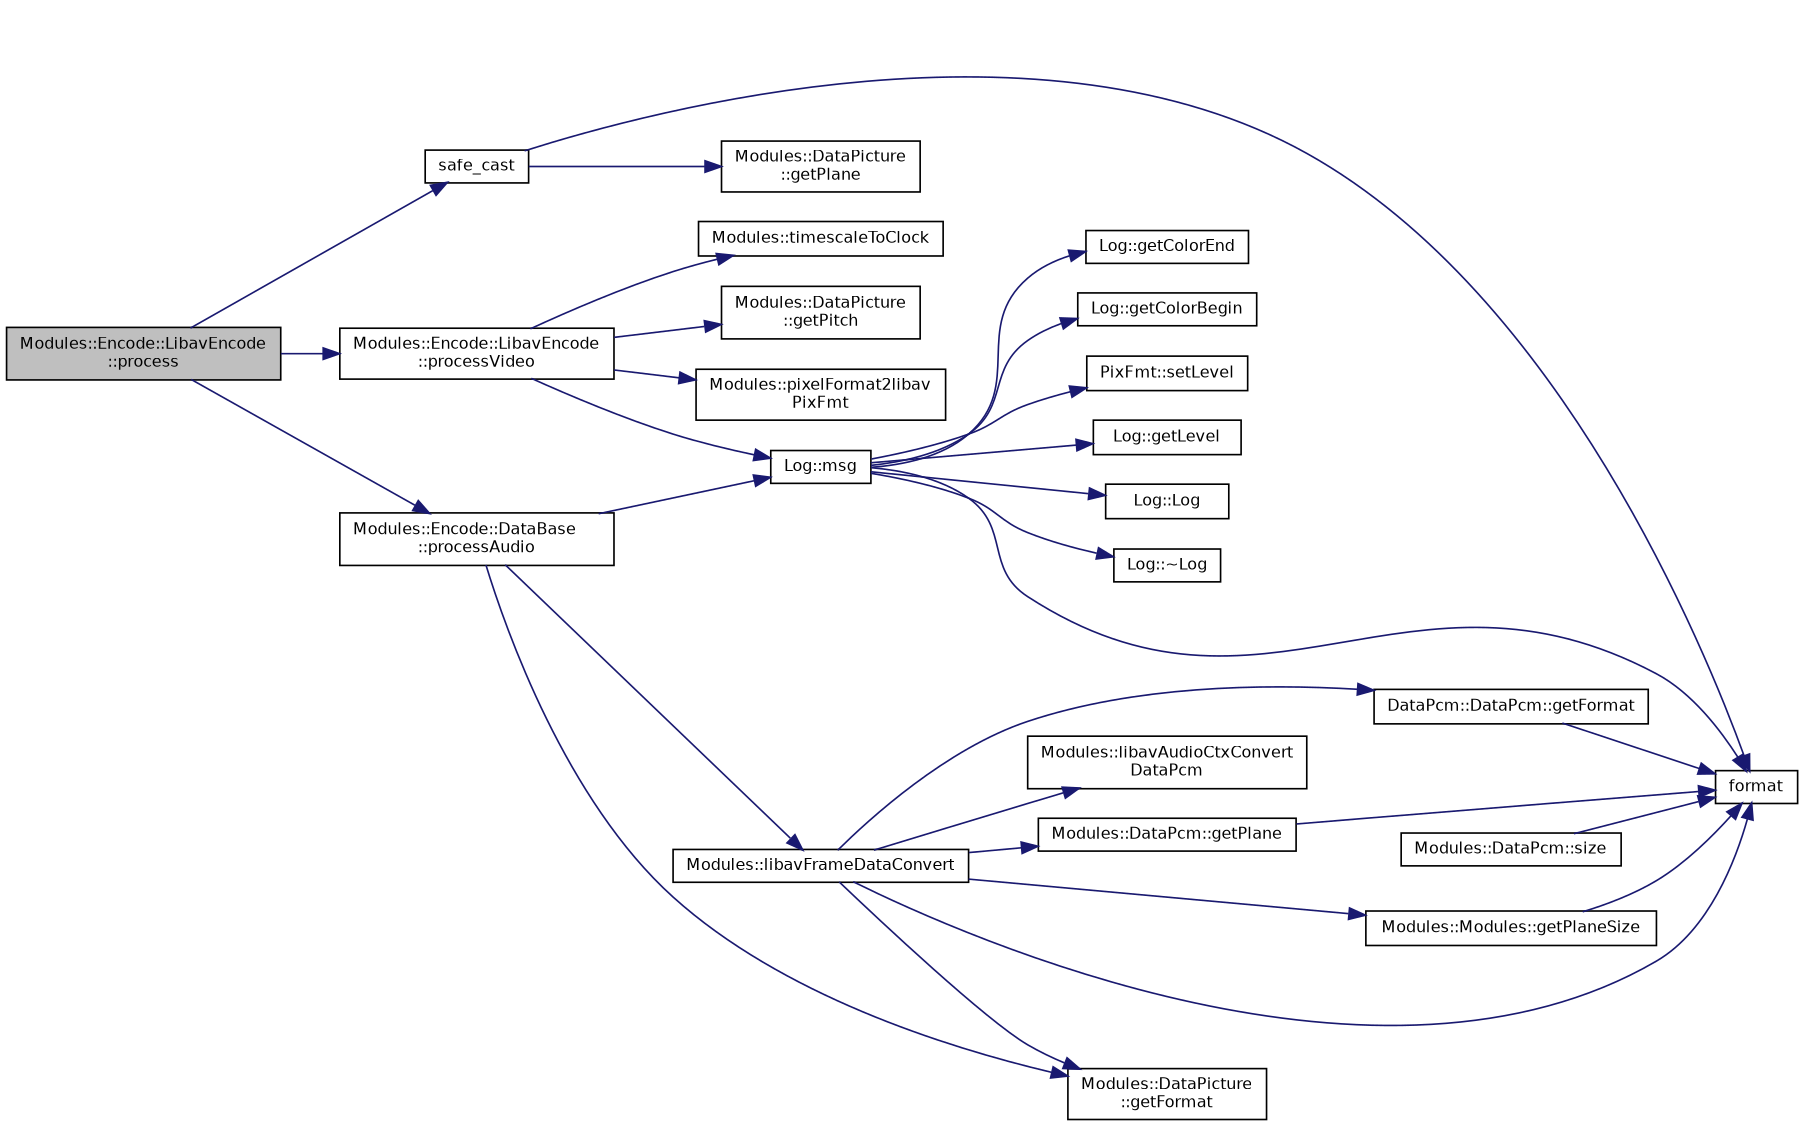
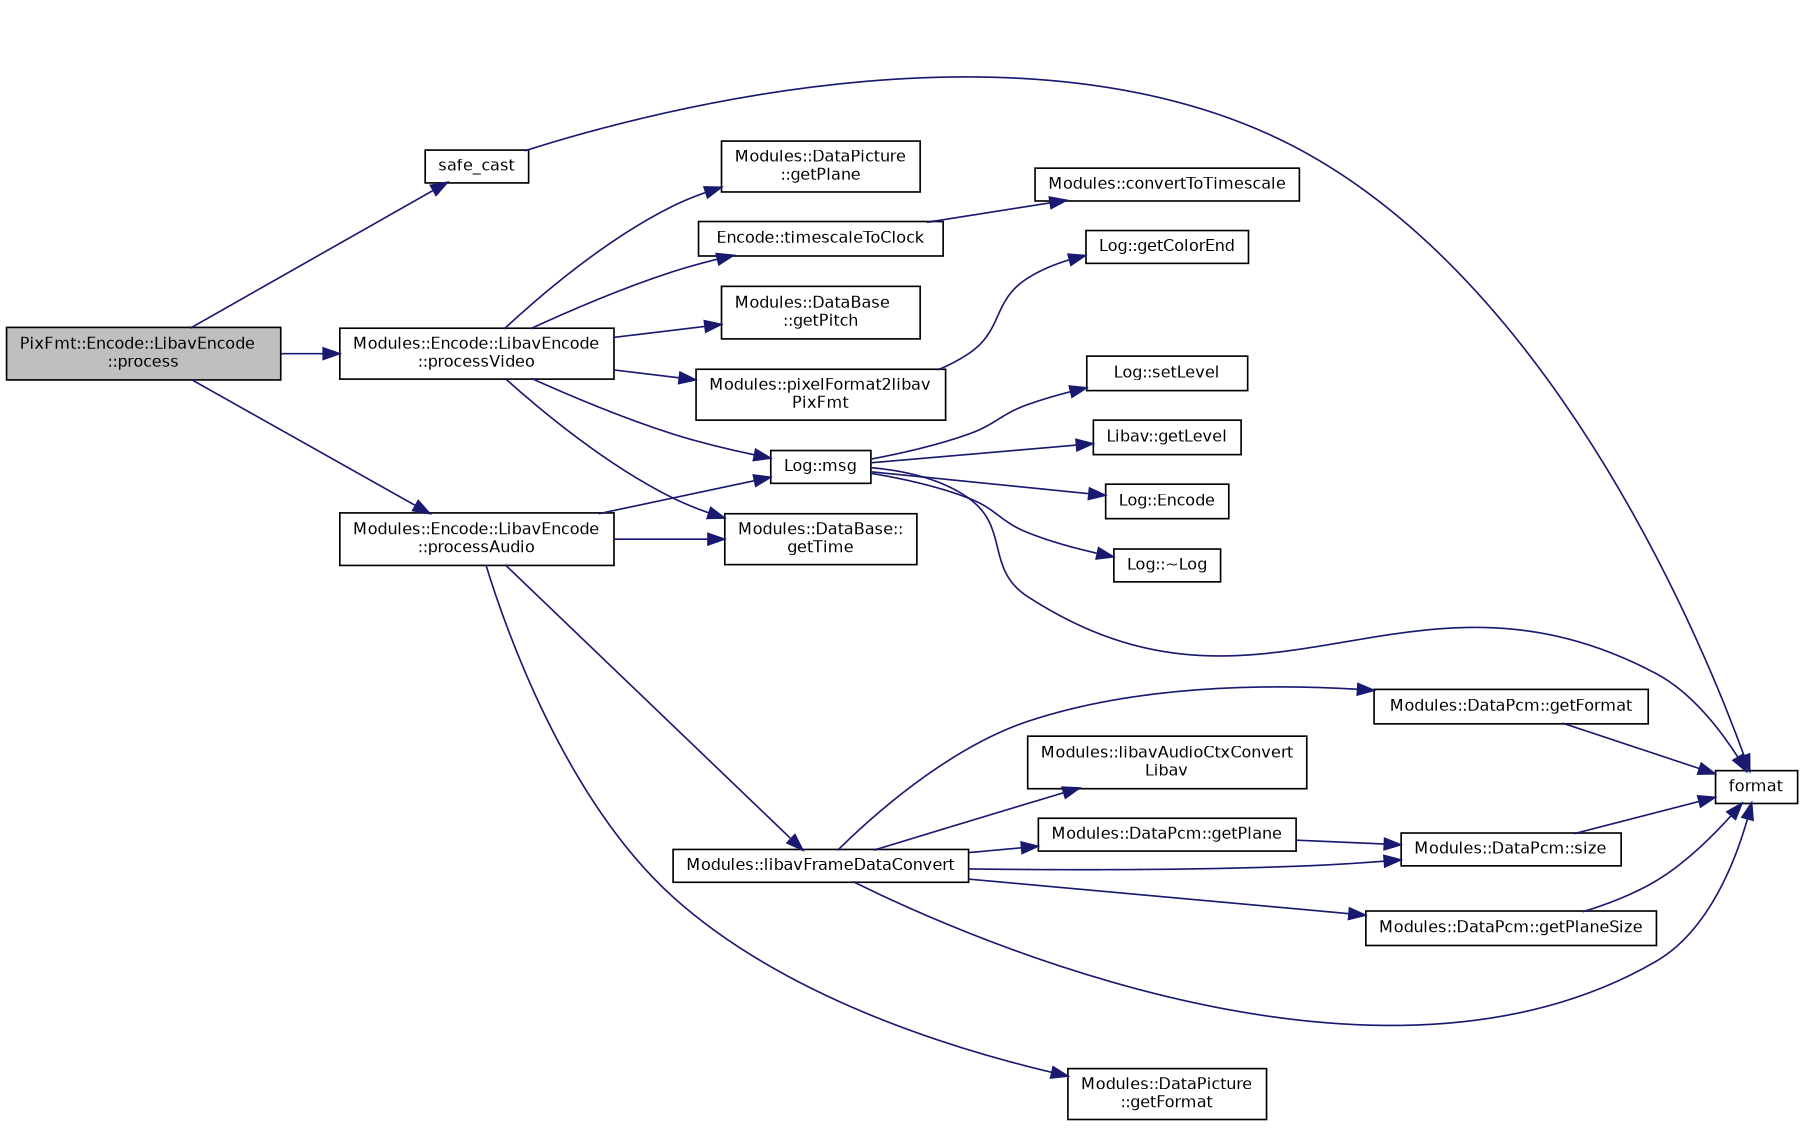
(617, 167) -> (598, 251)
none -> (1167, 185)
(821, 239) -> (821, 239)
(1167, 309) -> none
(821, 313) -> (821, 313)
(998, 352) -> (1000, 311)
(144, 354) -> (144, 354)
(1167, 373) -> (1167, 373)
(1167, 437) -> (1167, 437)
(1167, 501) -> (1167, 501)
(477, 539) -> (477, 539)
none -> (821, 539)
(1511, 707) -> (1511, 707)
(1167, 762) -> (1167, 762)
(1498, 808) -> (1340, 842)
(1511, 928) -> (1511, 928)
(946, 980) -> (1177, 869)
